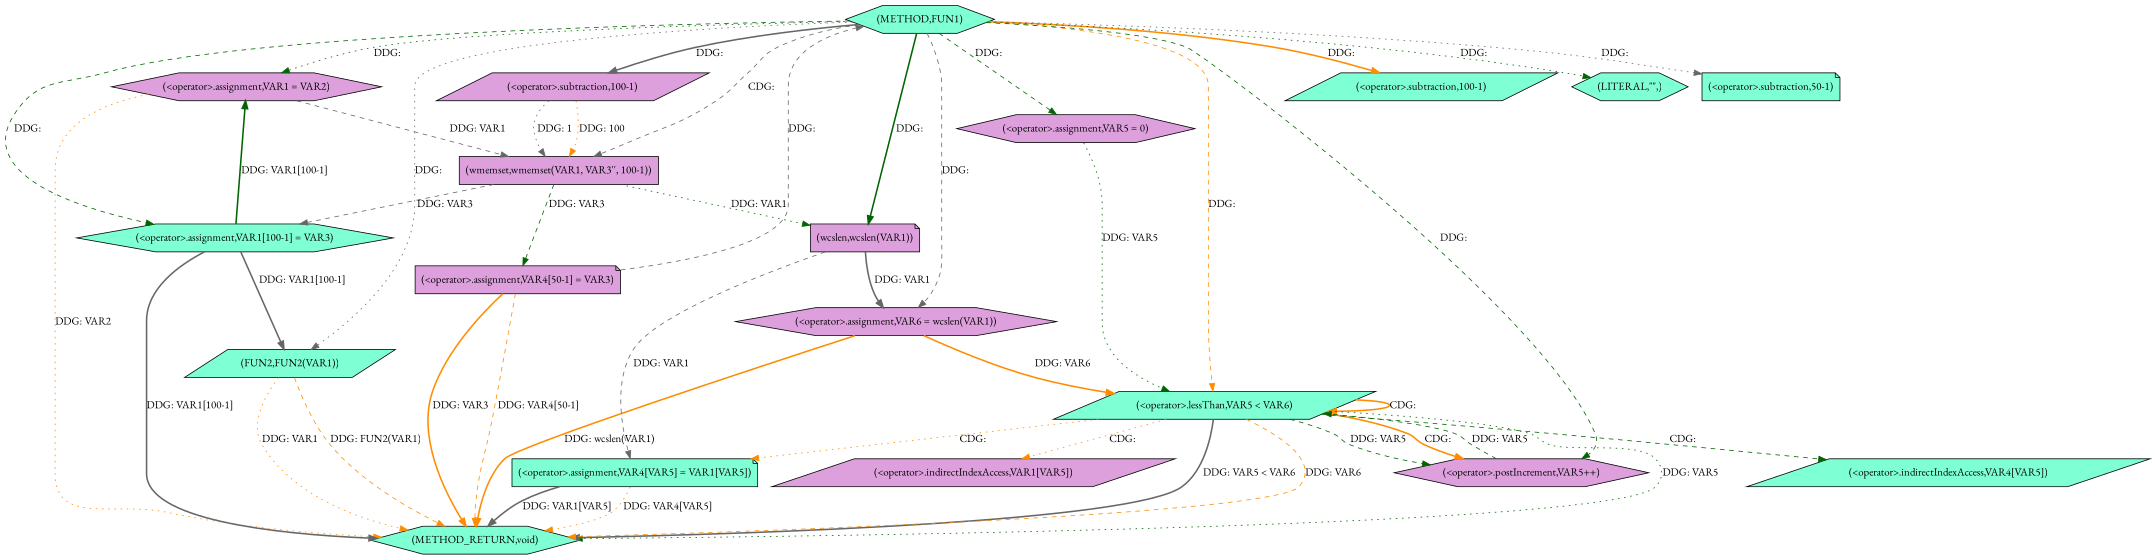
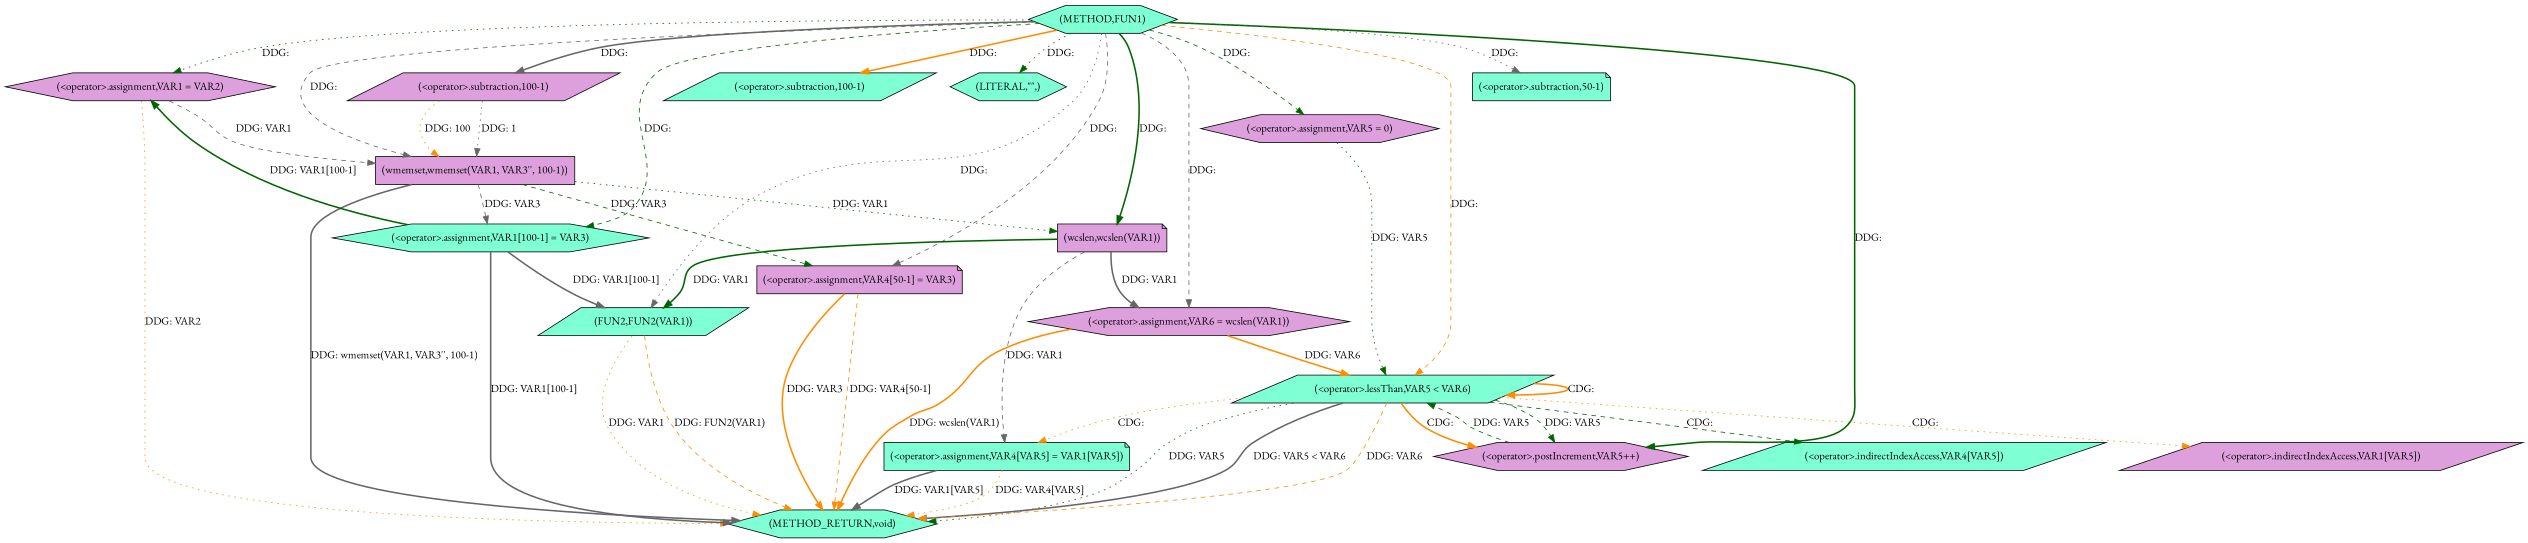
(763, 87) -> (325, 87)
(1341, 165) -> (1782, 64)
(788, 191) -> (1038, 175)
none -> (852, 245)
none -> (349, 482)
